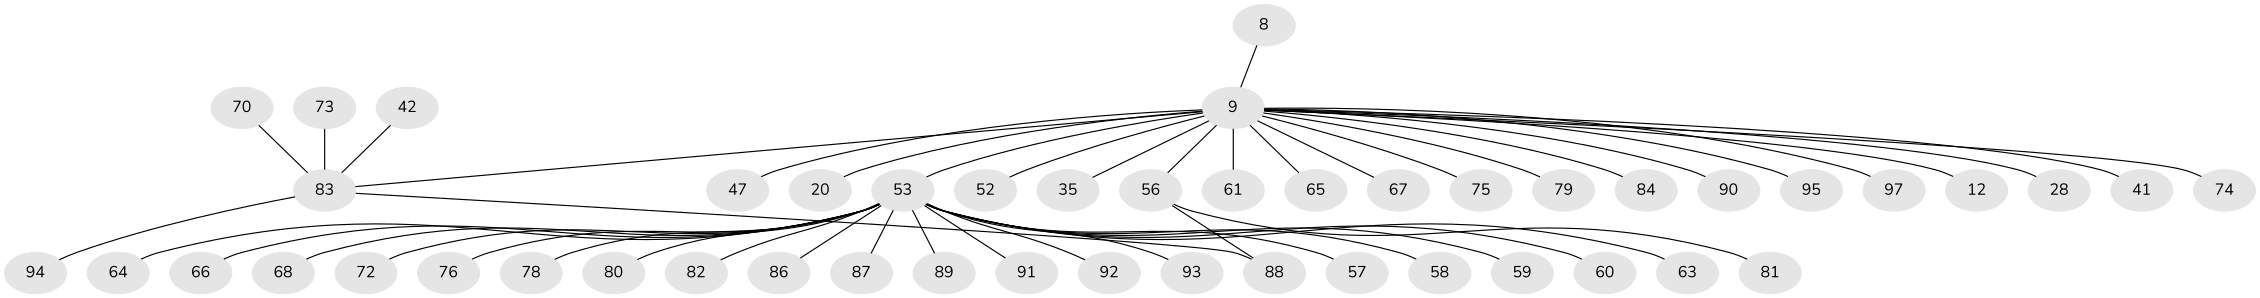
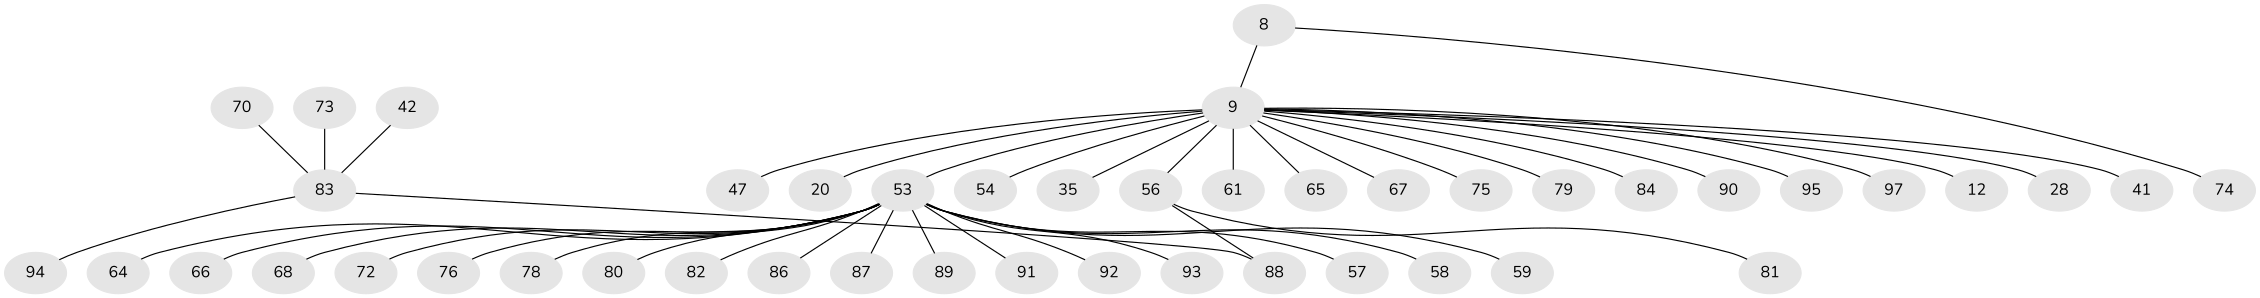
(1734, 133) -> (1753, 76)
(779, 149) -> none
(985, 190) -> (985, 190)
(1605, 273) -> none
(1688, 273) -> none
